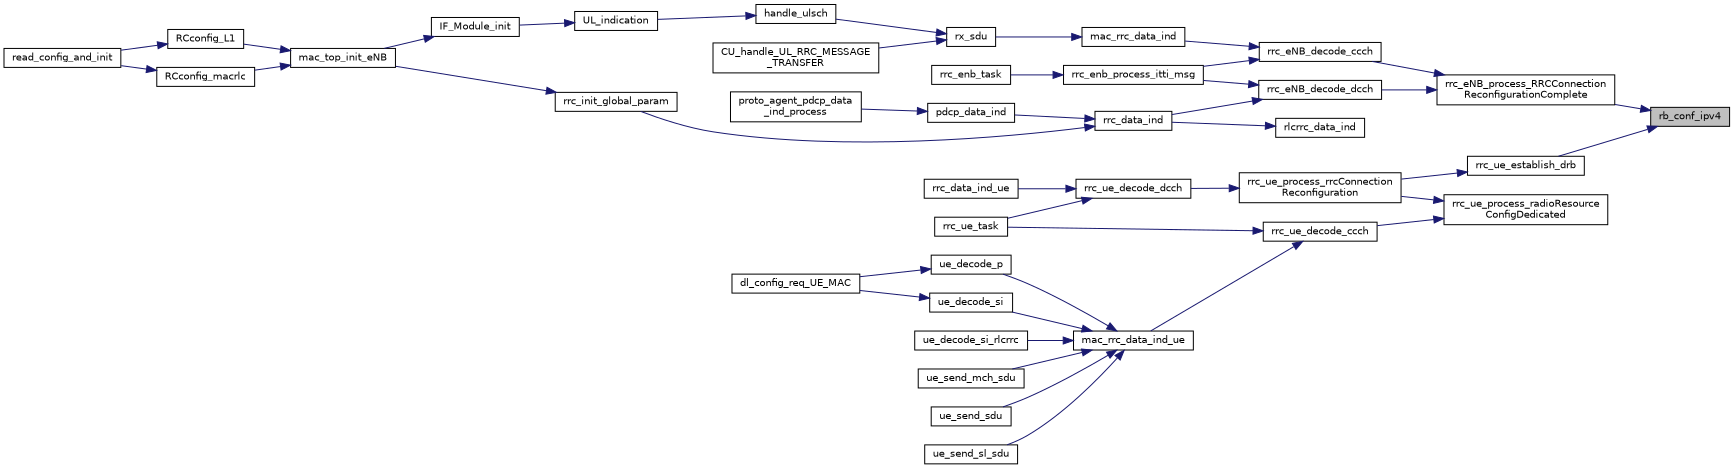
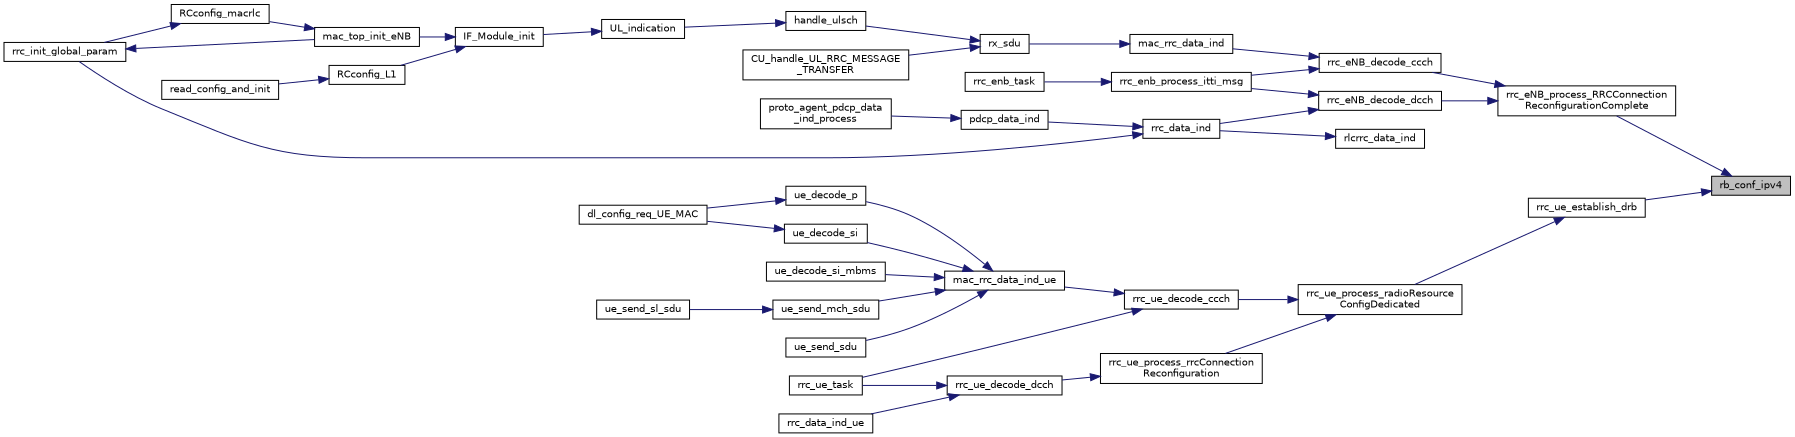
(262, 47) -> (428, 57)
(134, 67) -> (137, 34)
(1429, 176) -> (1485, 253)
(971, 341) -> (826, 272)
(1067, 407) -> (726, 310)
